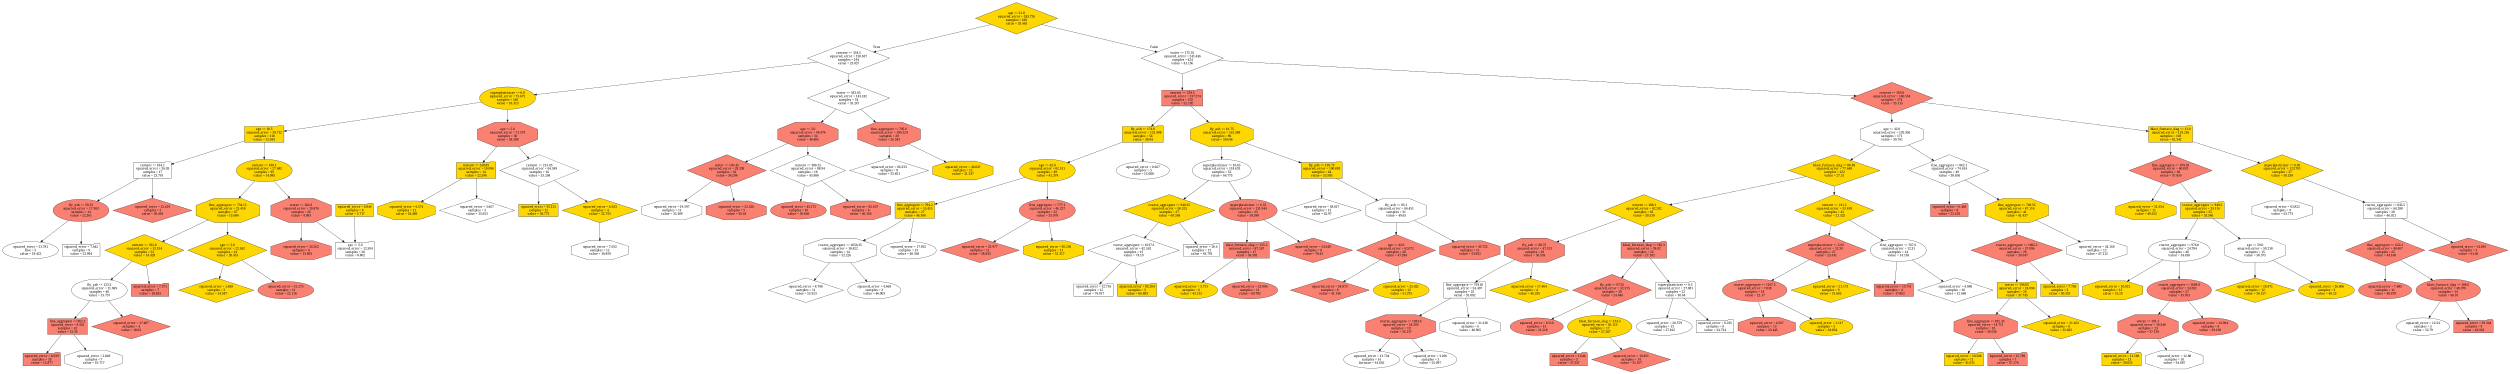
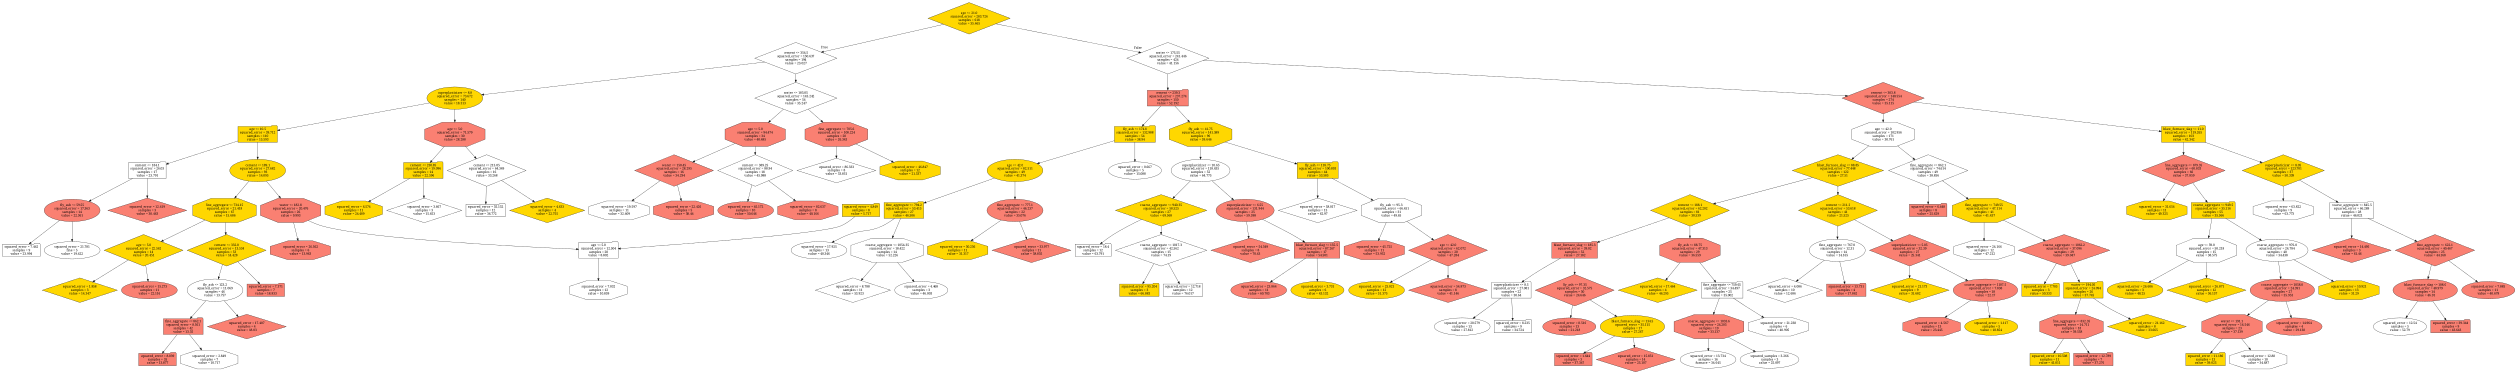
(538, 210) -> (486, 210)
(600, 231) -> (598, 268)
(1430, 360) -> (1770, 360)
